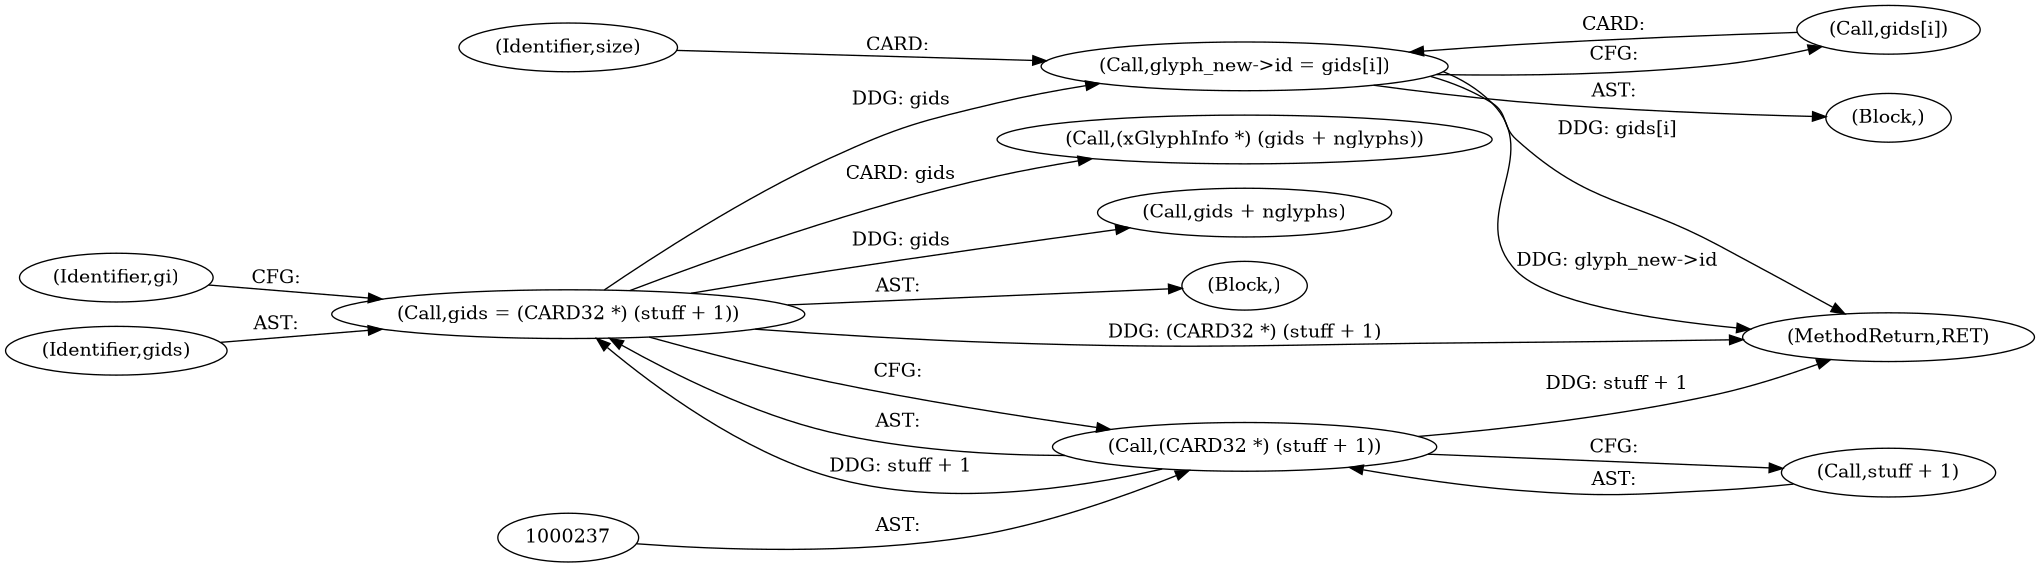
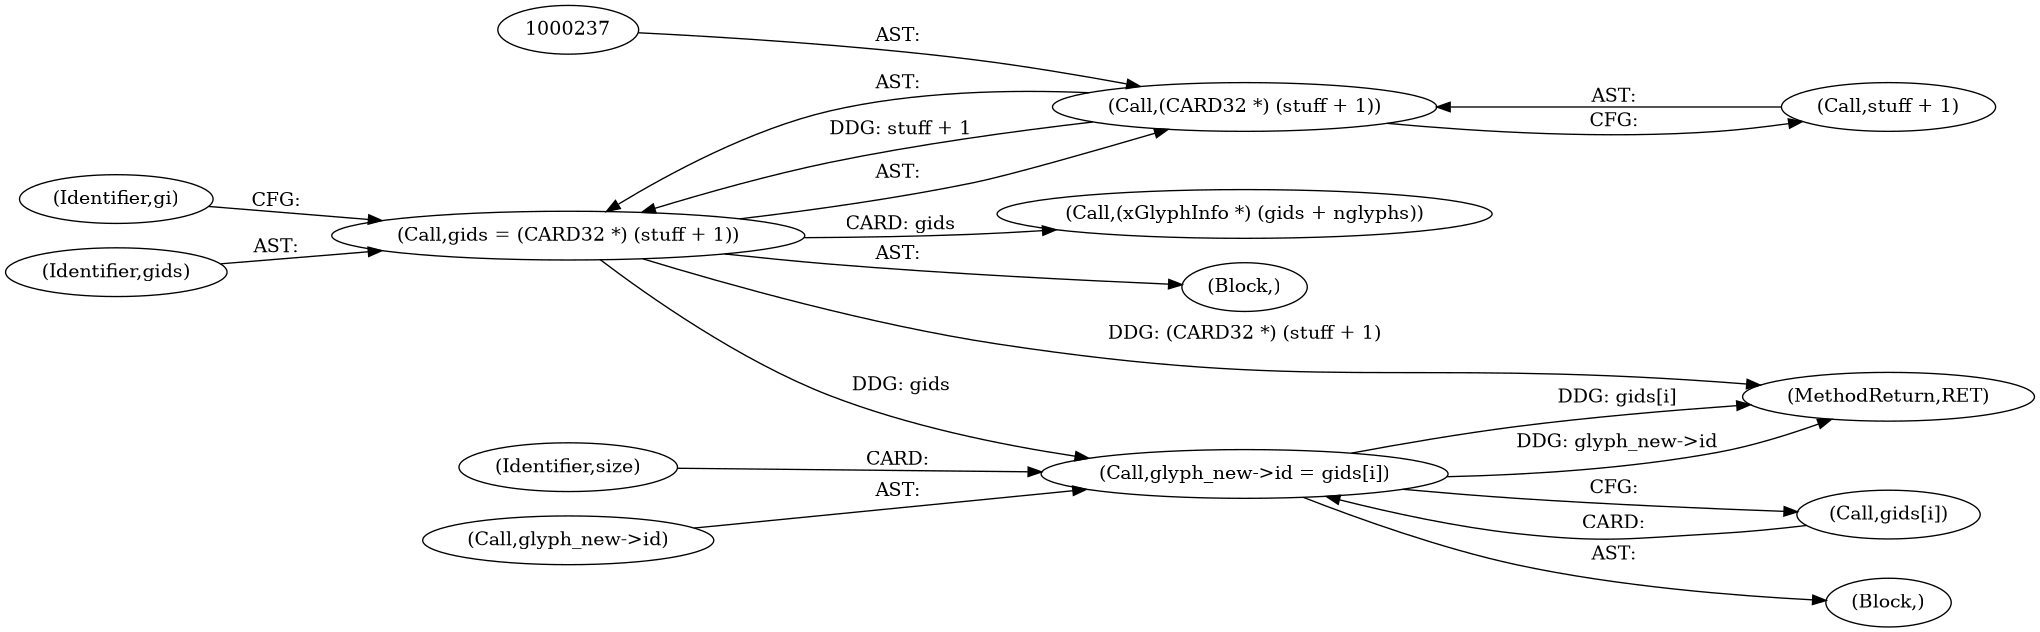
(1245, 213) -> none
(901, 372) -> (901, 173)
(1620, 412) -> none
none -> (568, 540)
